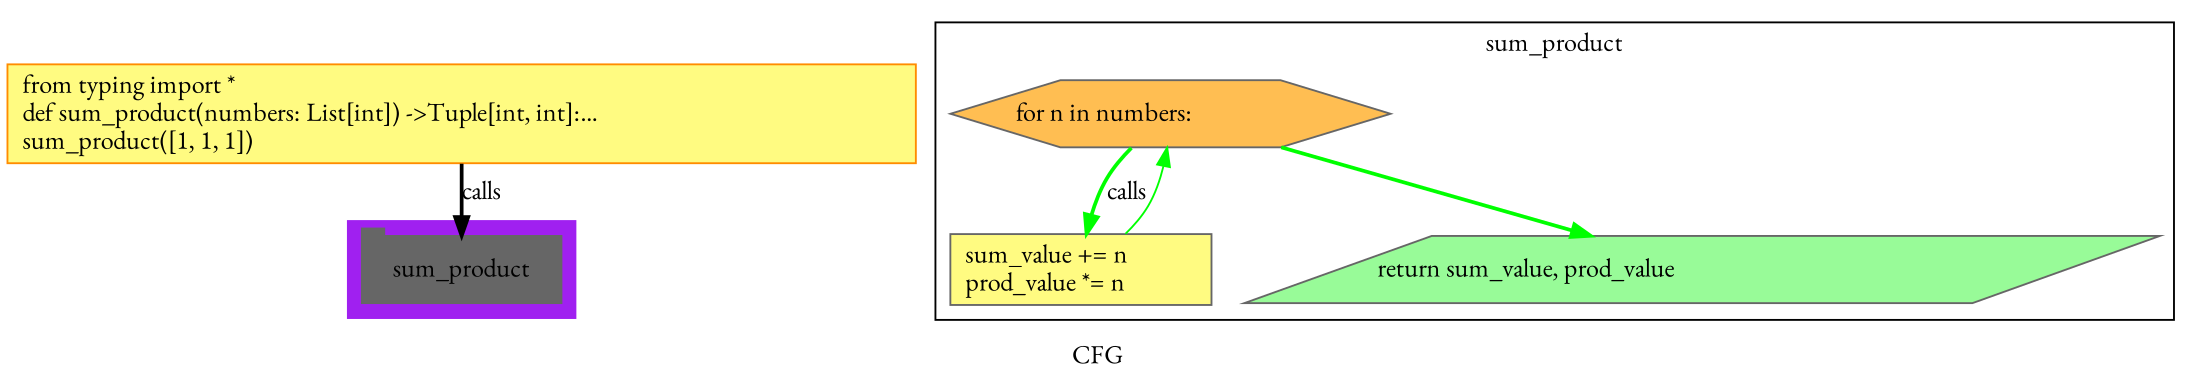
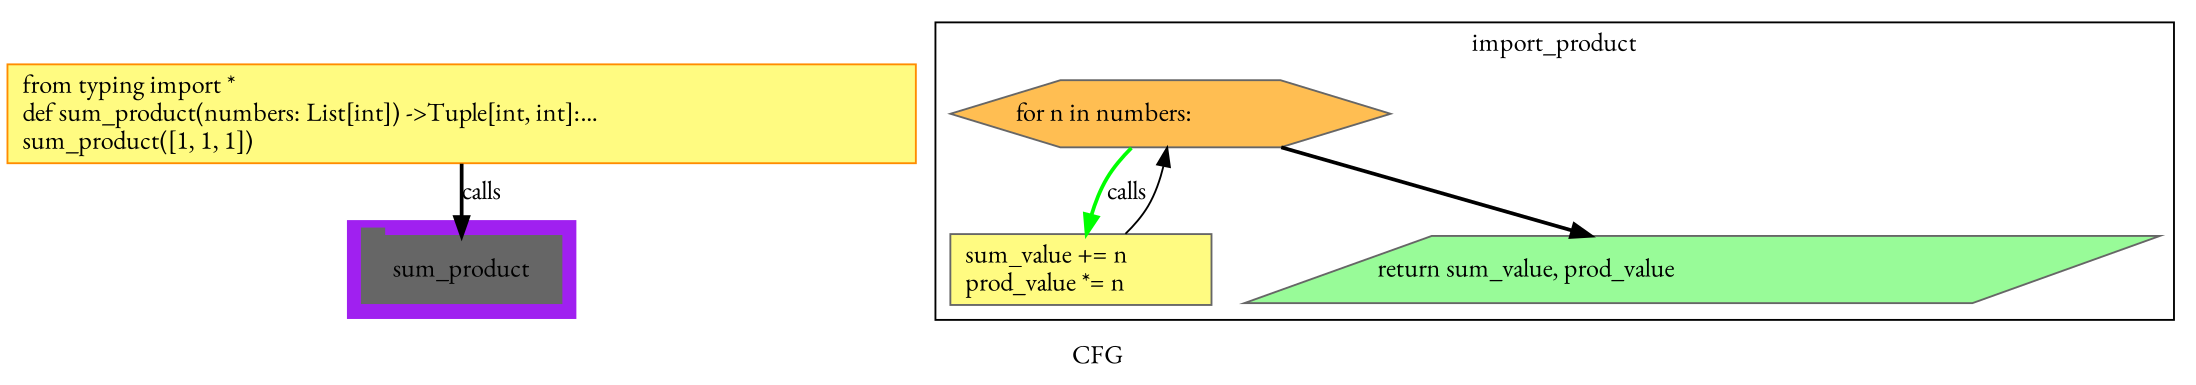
(1555, 44) -> (1555, 44)
(1427, 189) -> (1427, 189)
(1150, 203) -> (1150, 203)
